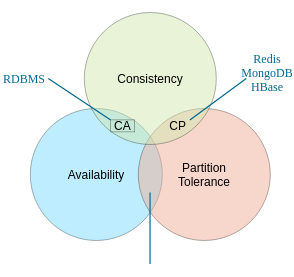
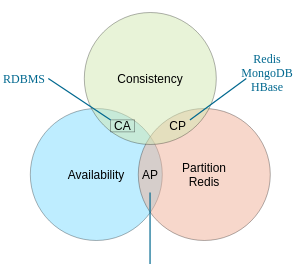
none -> (150, 174)
(204, 174) -> (204, 174)
